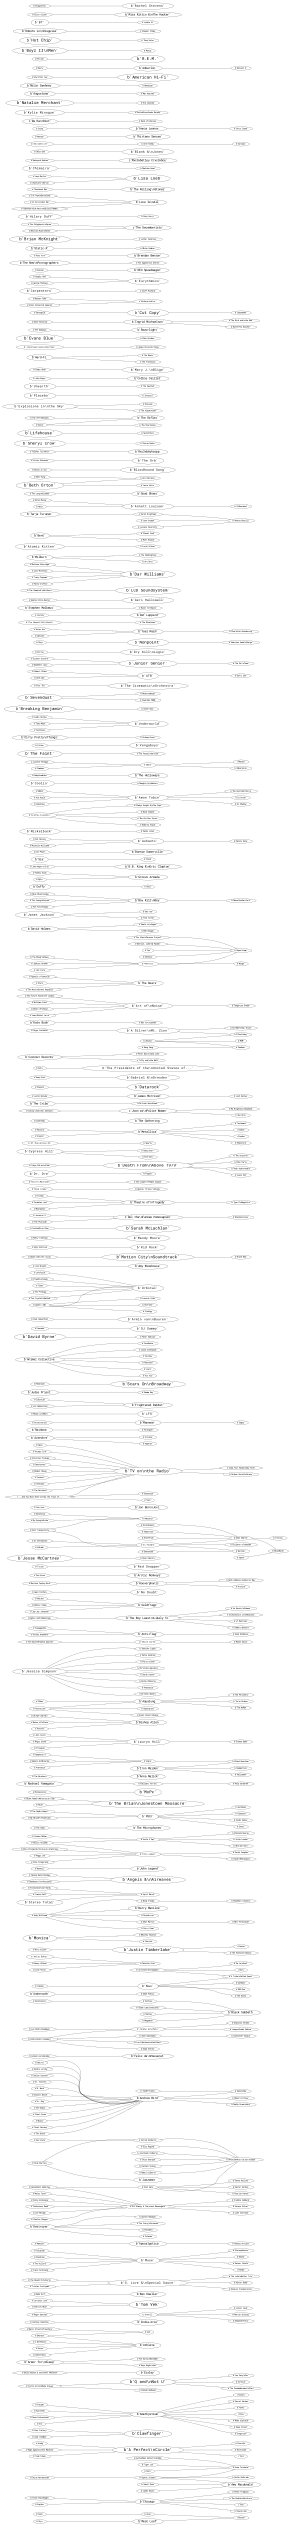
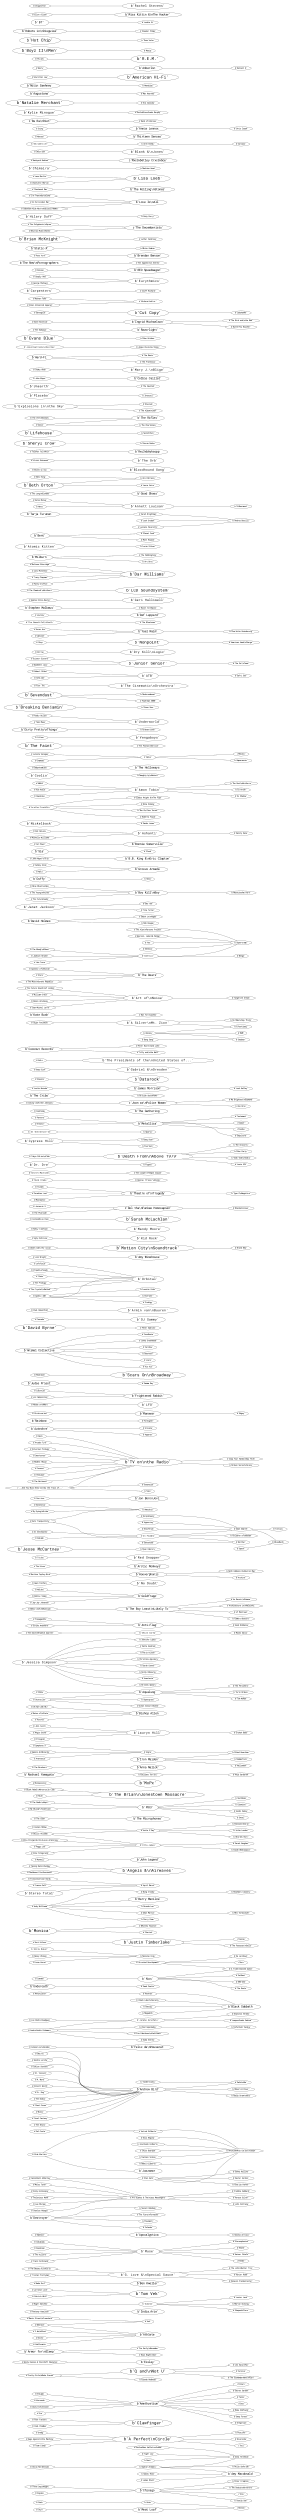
(40, 730) -> none
